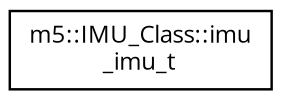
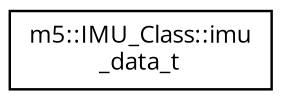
(141, 50) -> (141, 50)
